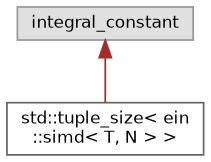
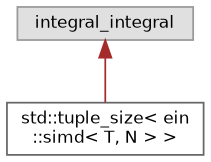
(105, 23) -> (105, 23)
